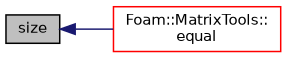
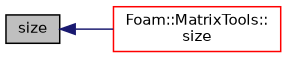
(197, 29) -> (197, 29)
